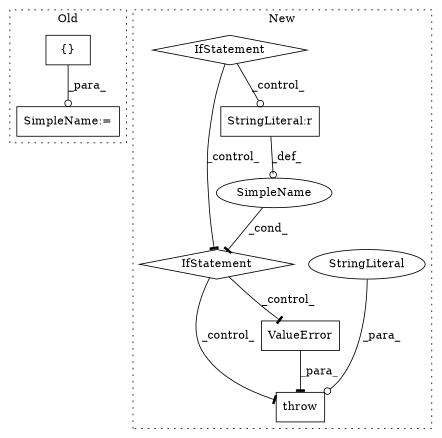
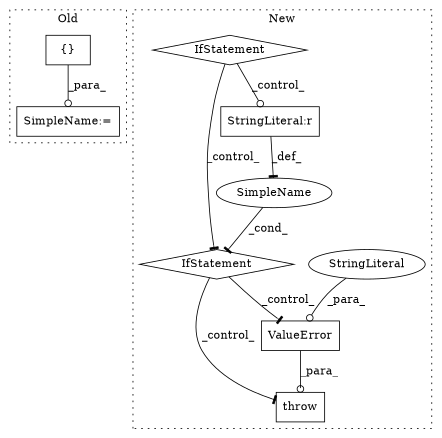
(272, 155) -> (272, 155)
(360, 338) -> (327, 295)
(300, 369) -> (300, 369)
